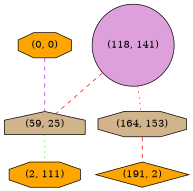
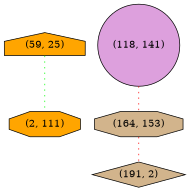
(45, 45) -> none
(79, 93) -> none
(45, 124) -> (45, 45)
(142, 149) -> (139, 149)
(142, 175) -> (139, 175)
